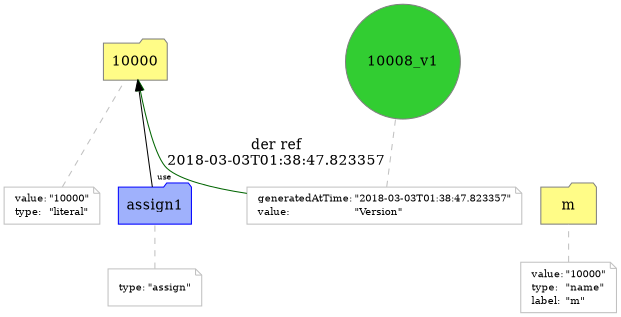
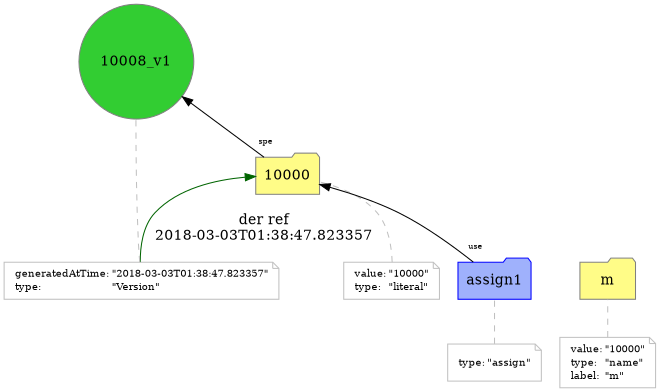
none -> (227, 130)
(274, 212) -> (28, 287)
